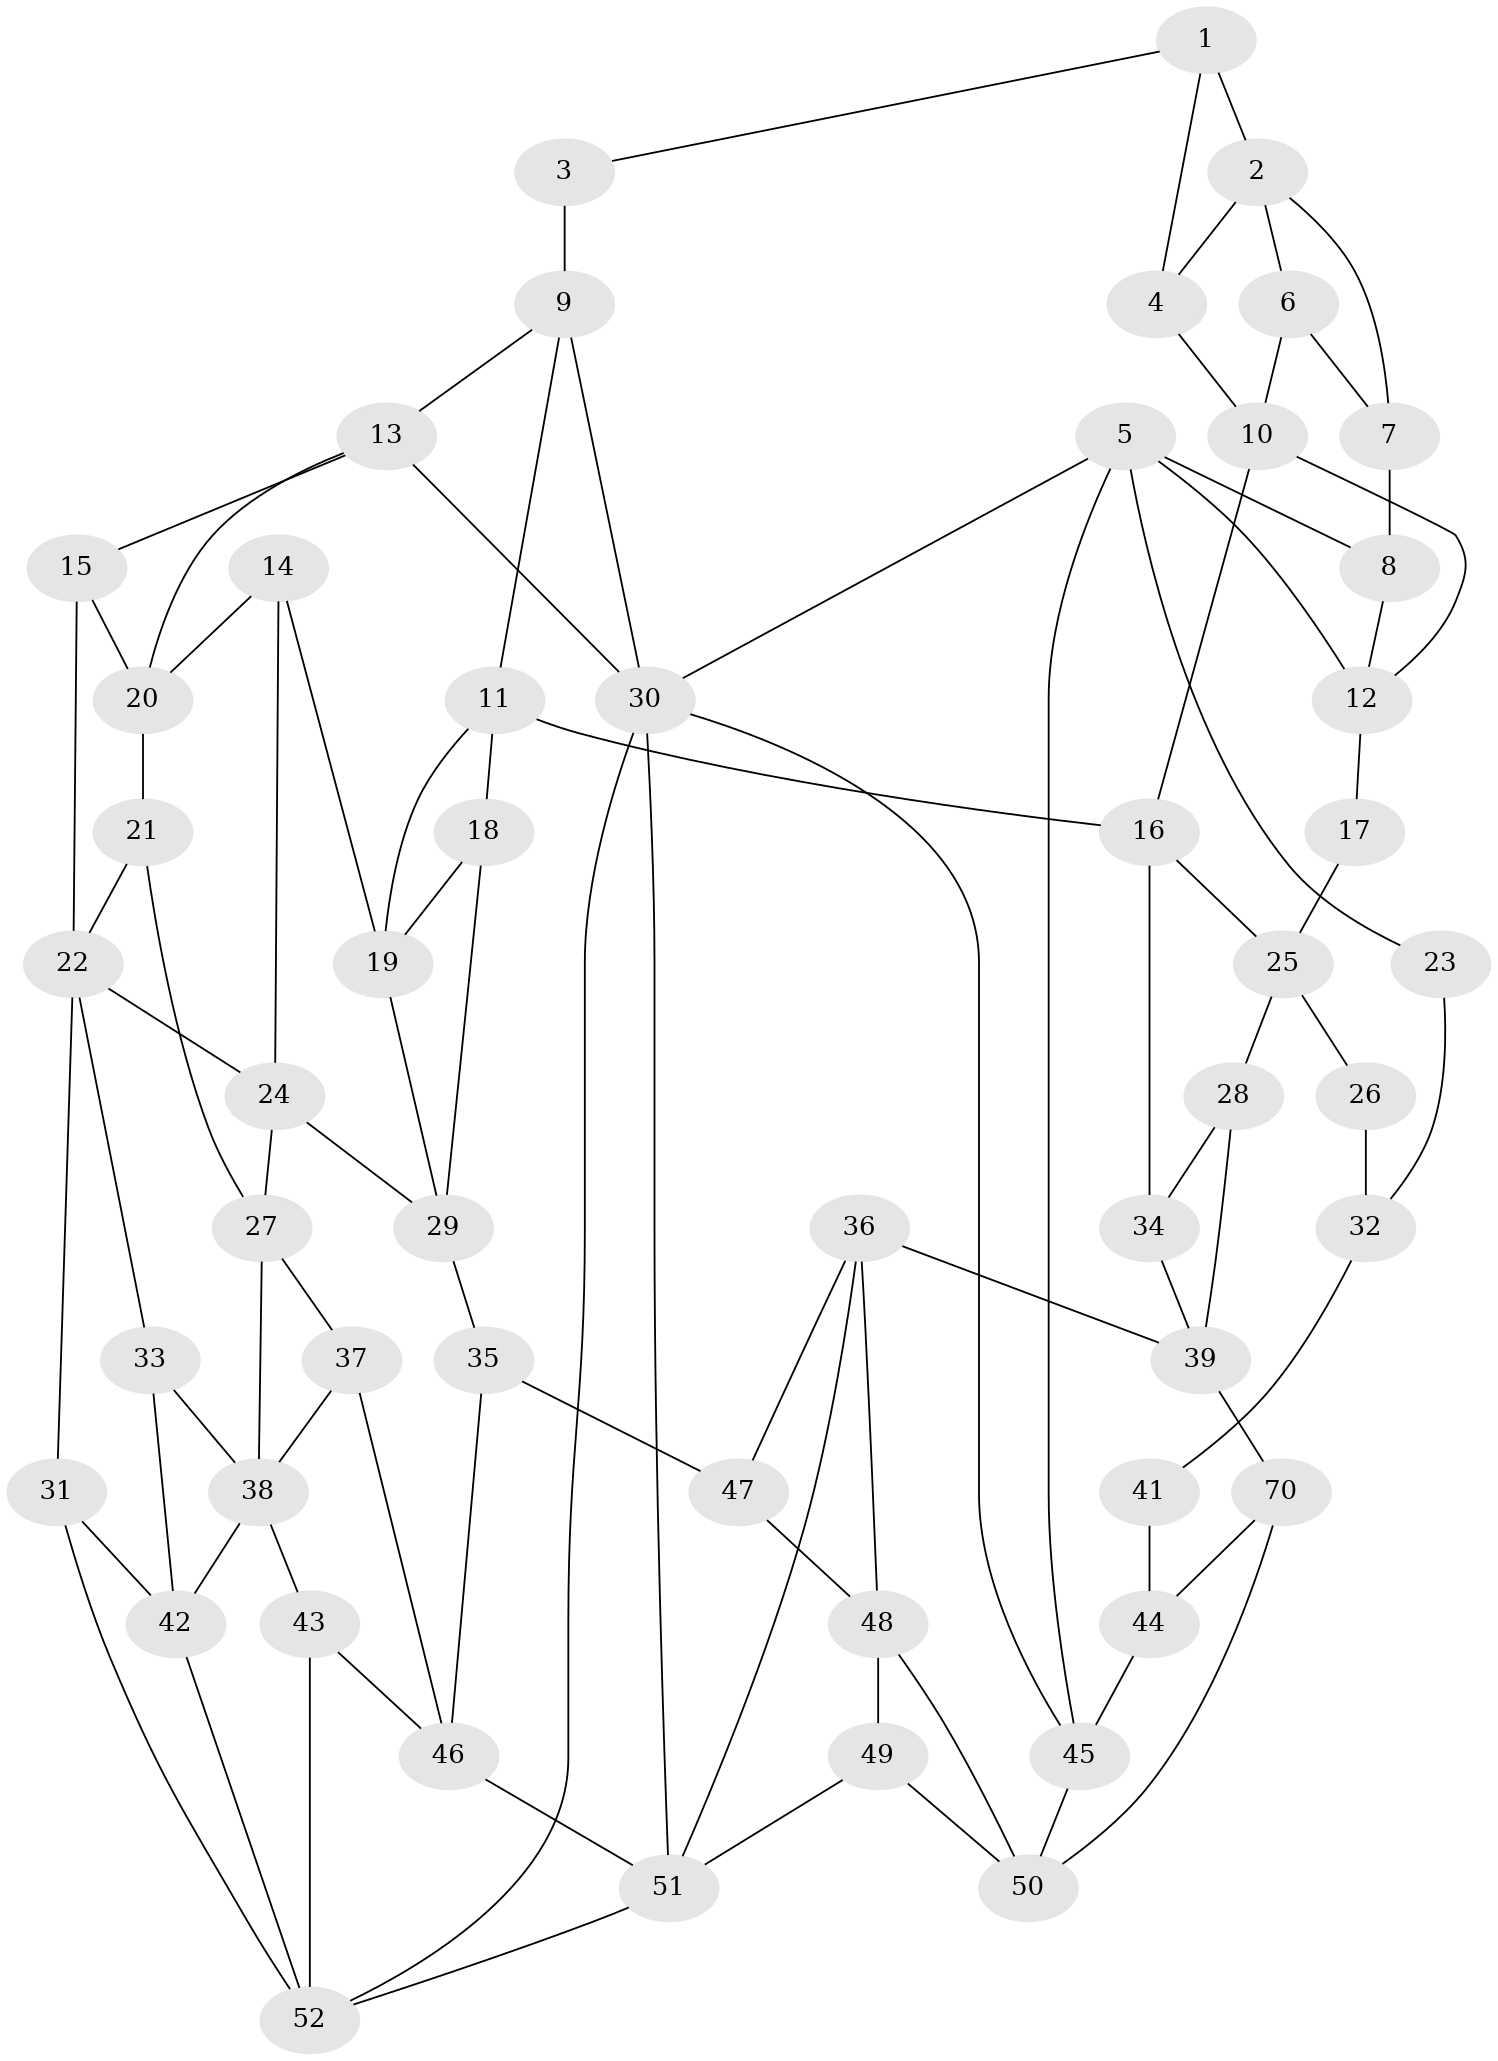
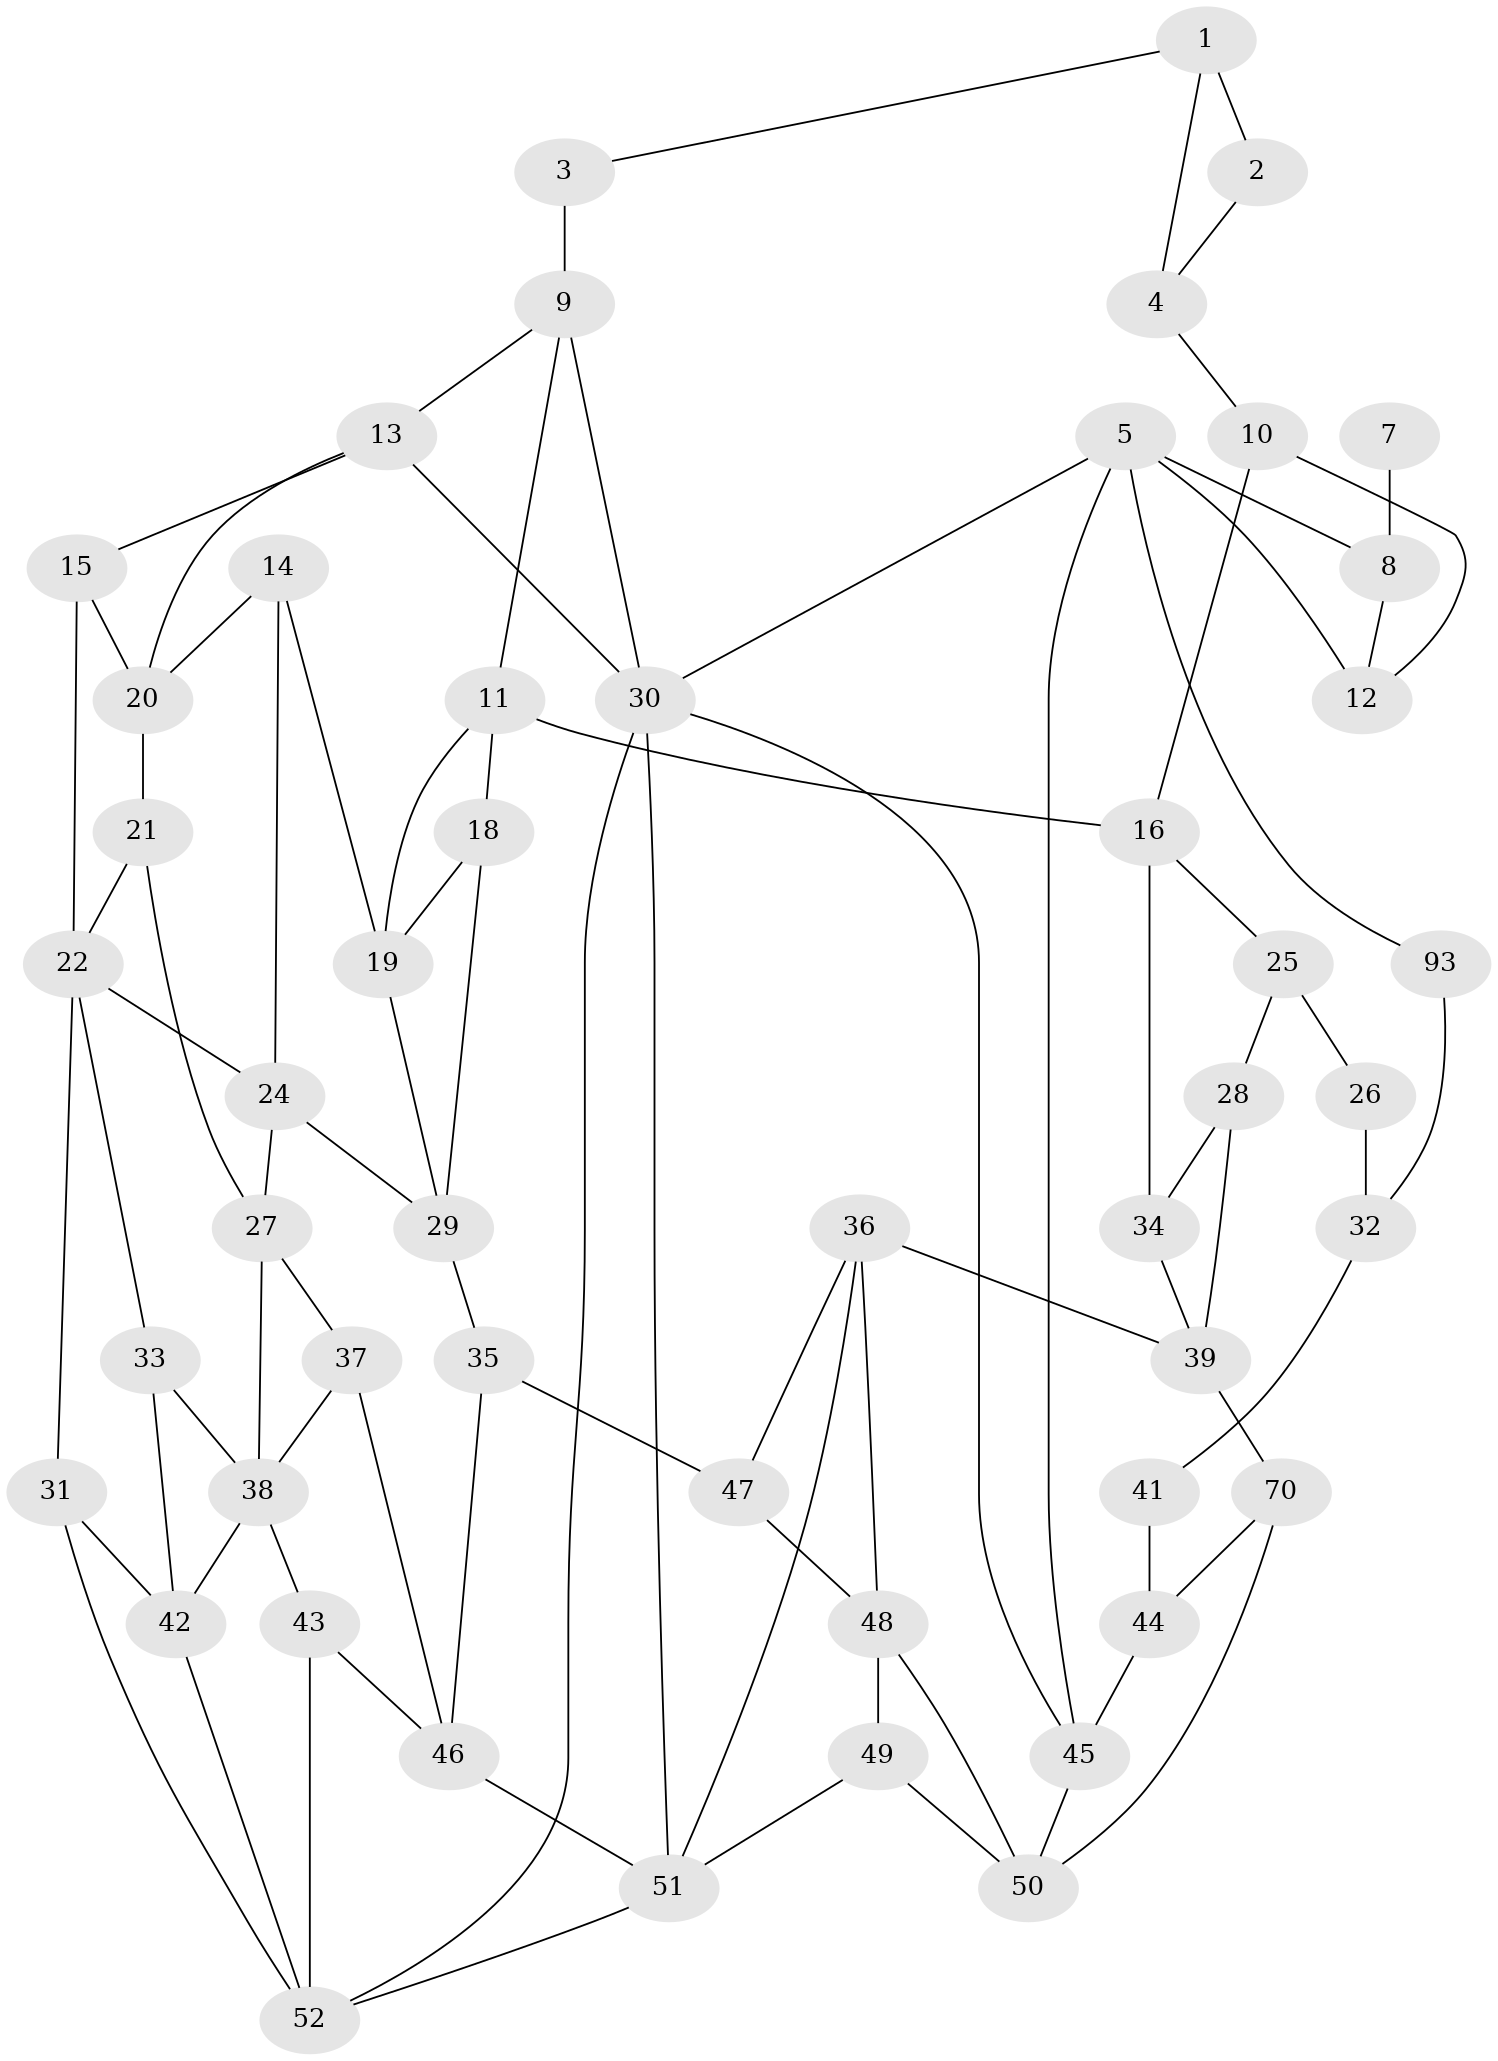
(1363, 289) -> none
(1289, 304) -> none
(1355, 832) -> none
(1441, 964) -> (1441, 964)
